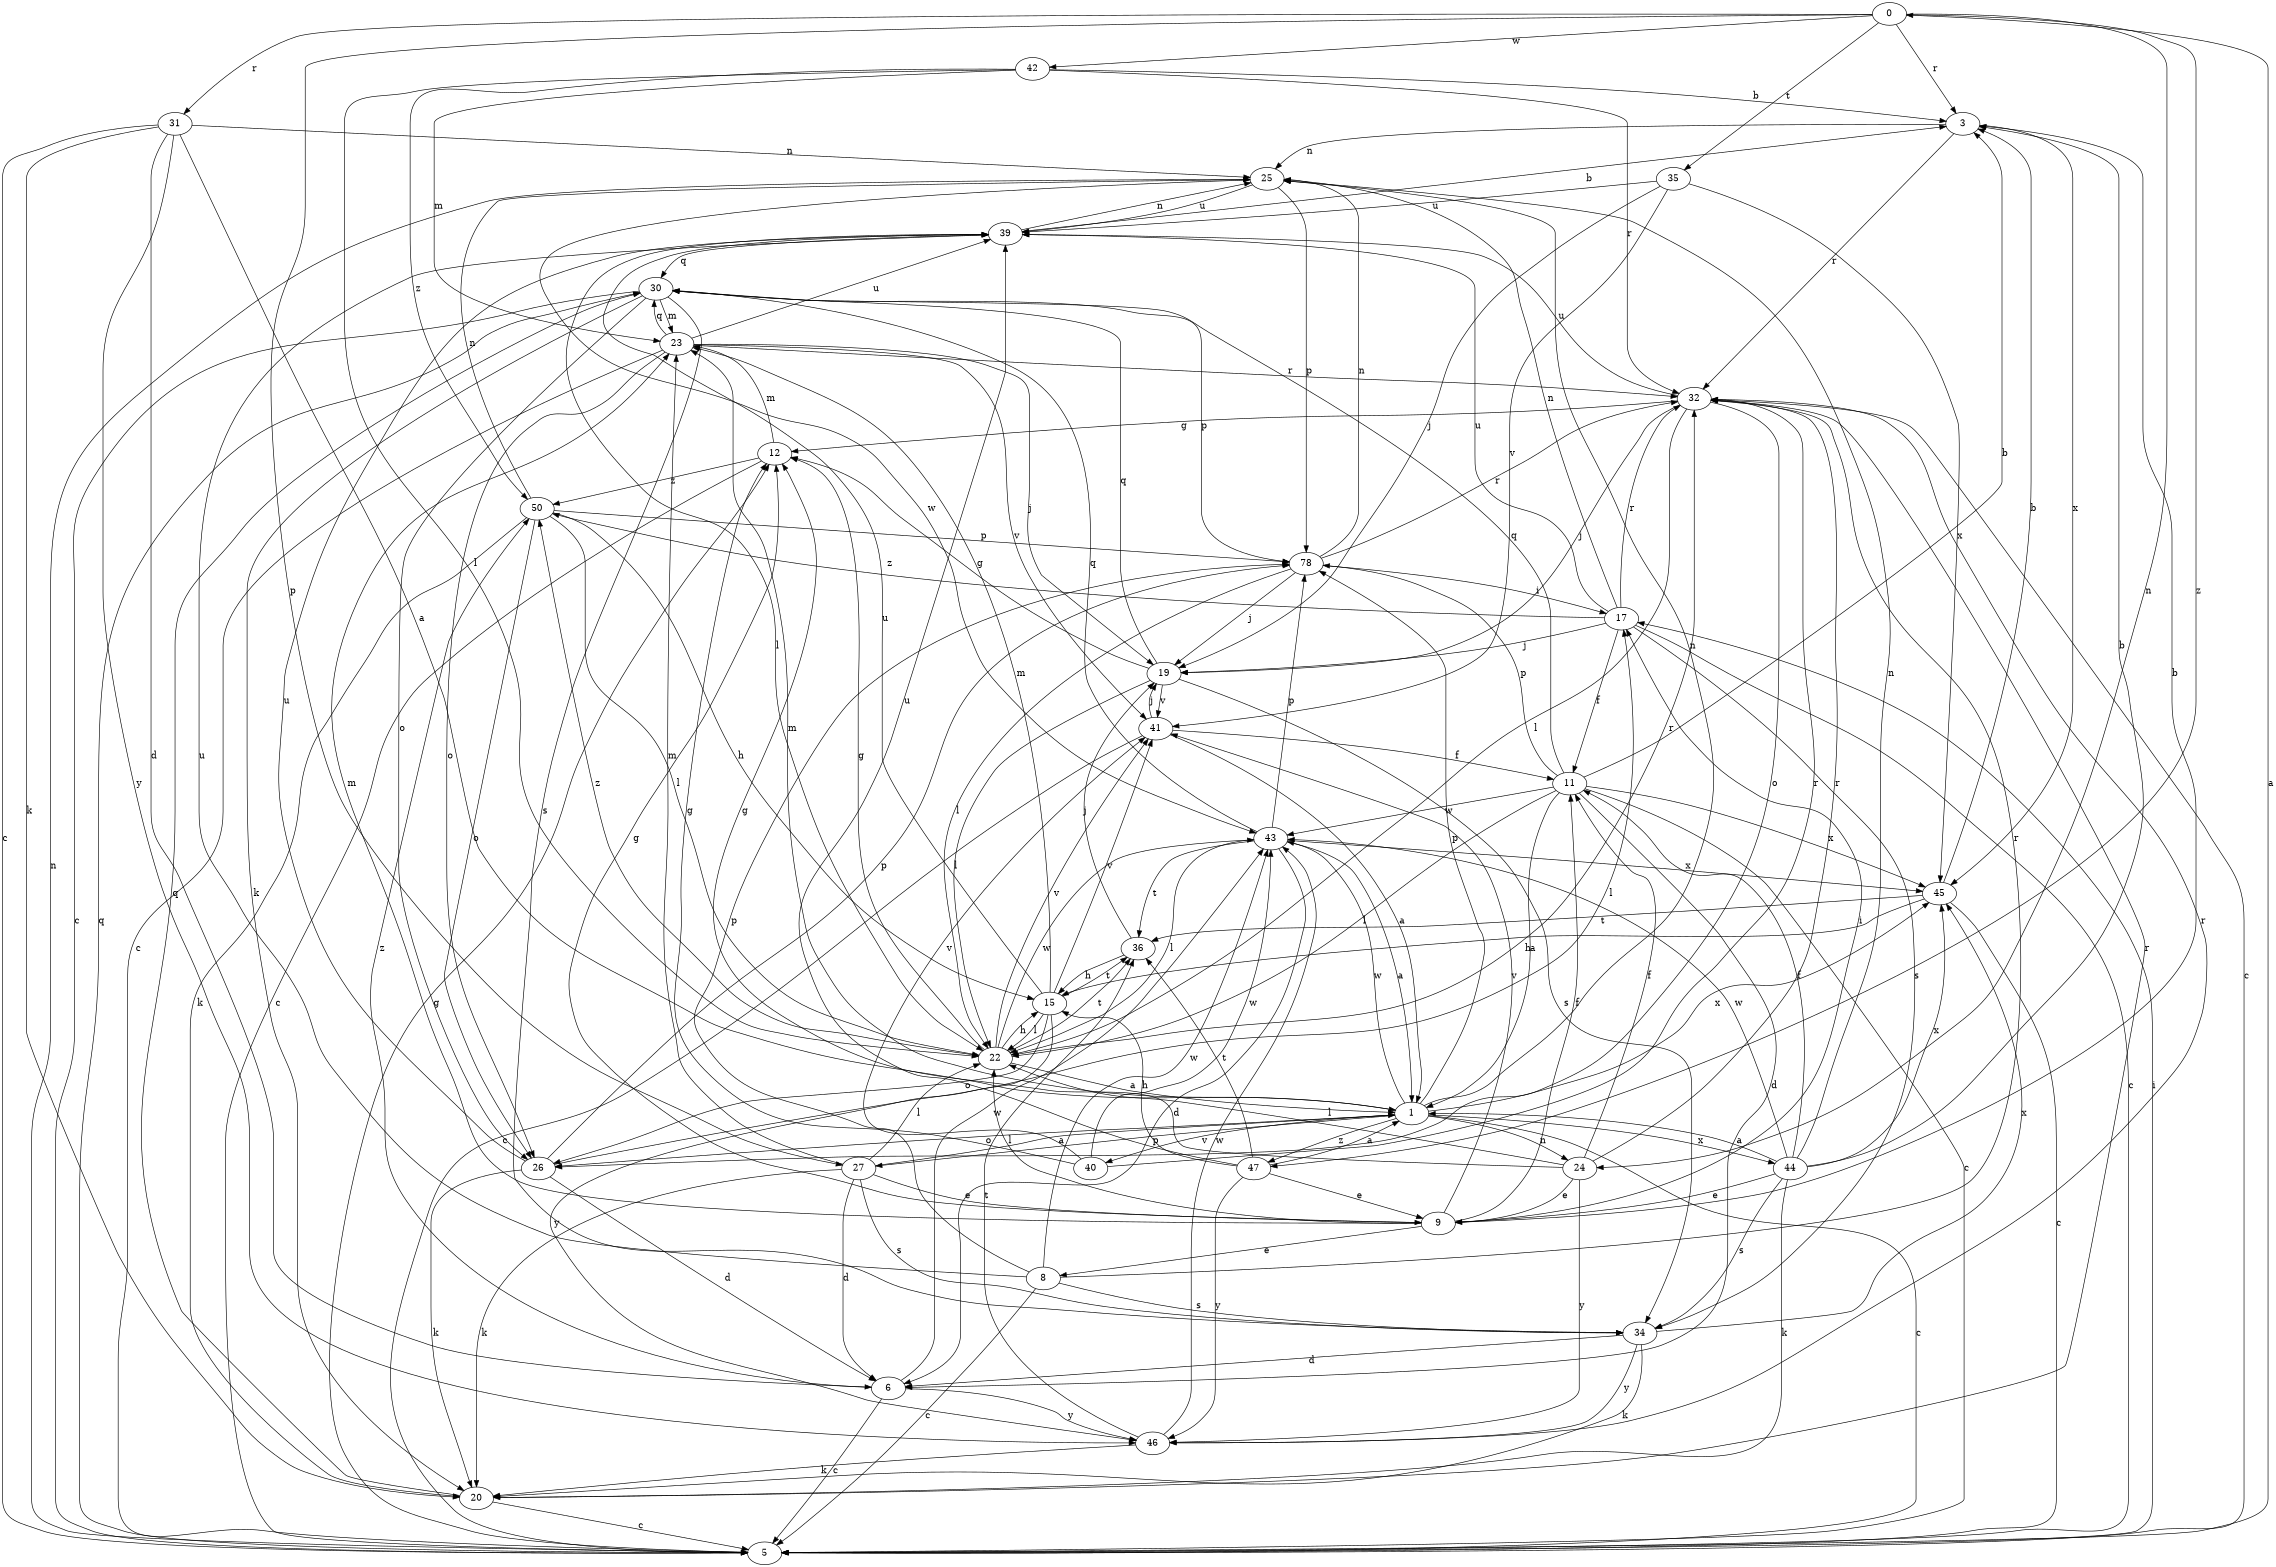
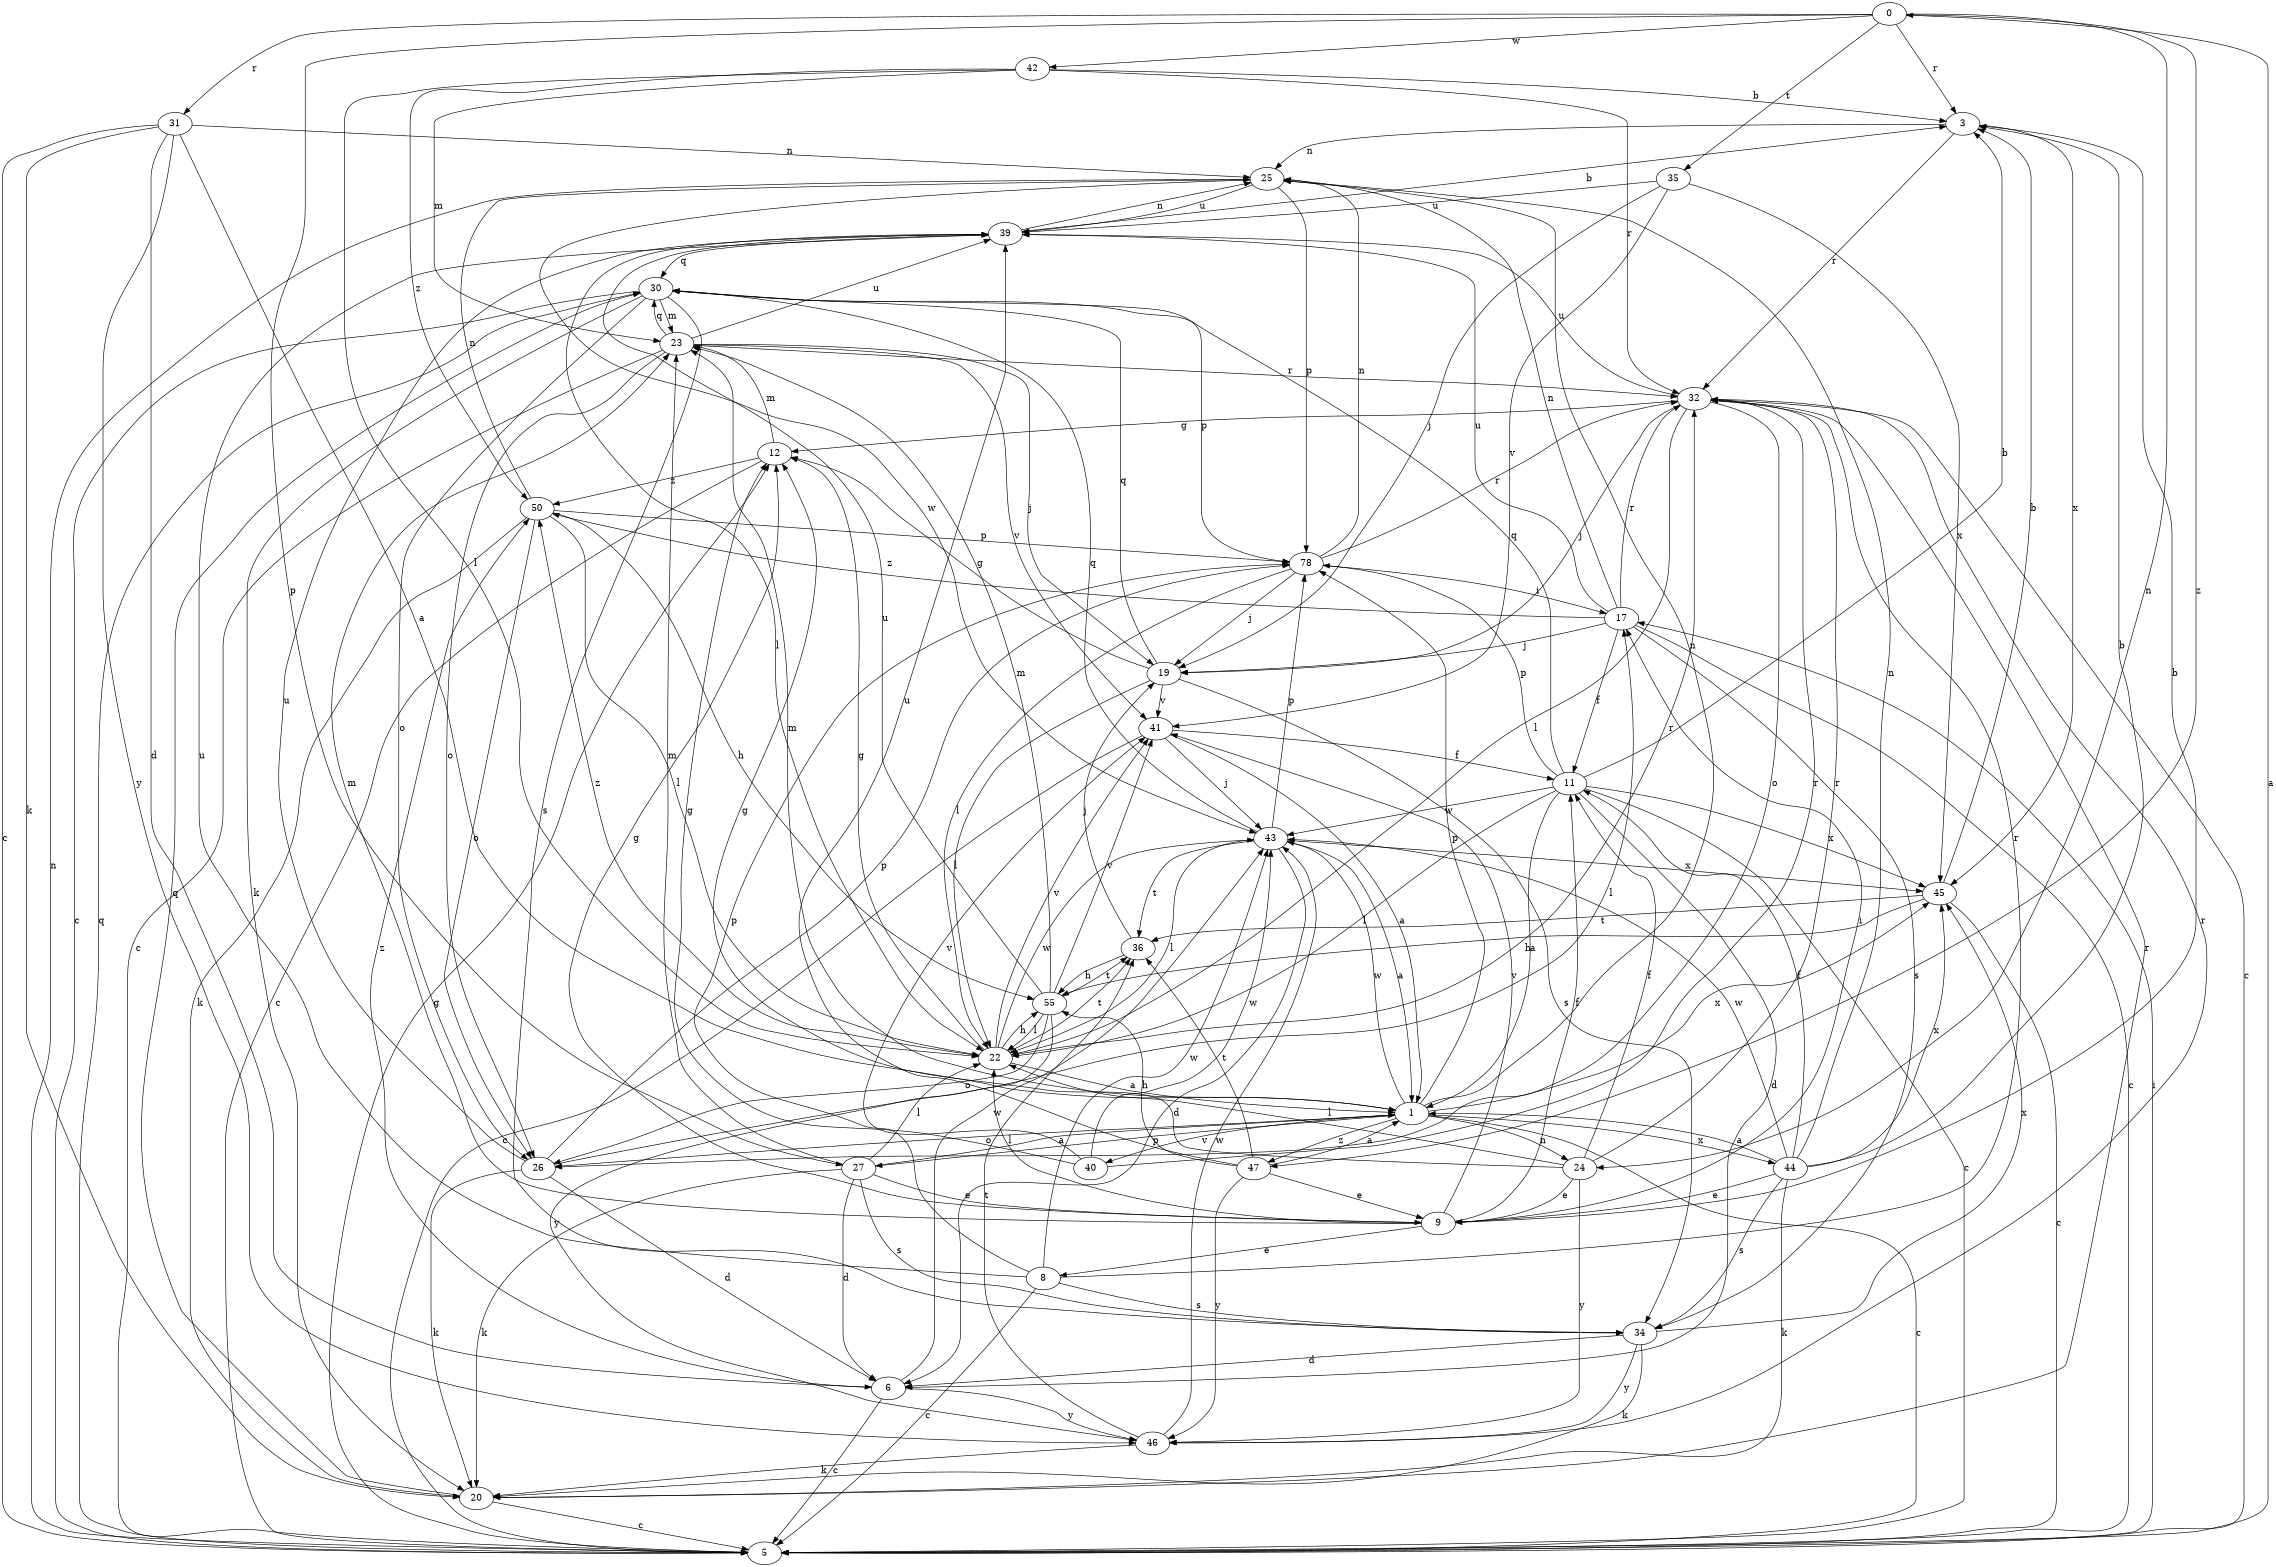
(1149, 703) -> (1211, 781)
(1050, 1004) -> (1050, 1004)
